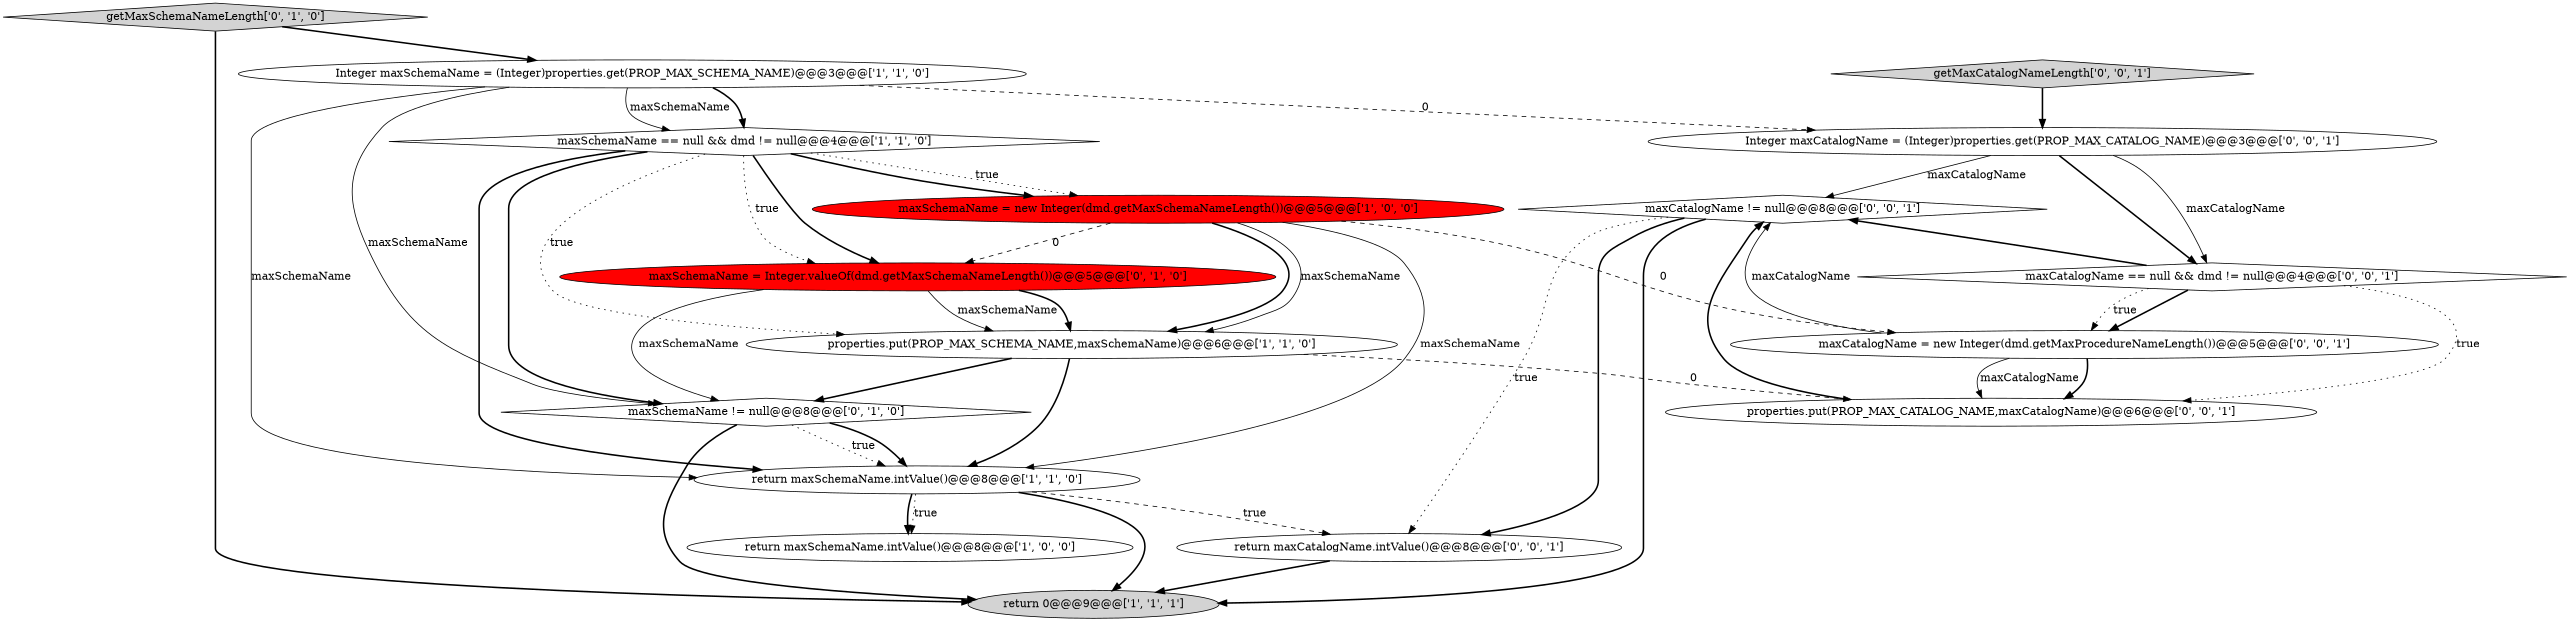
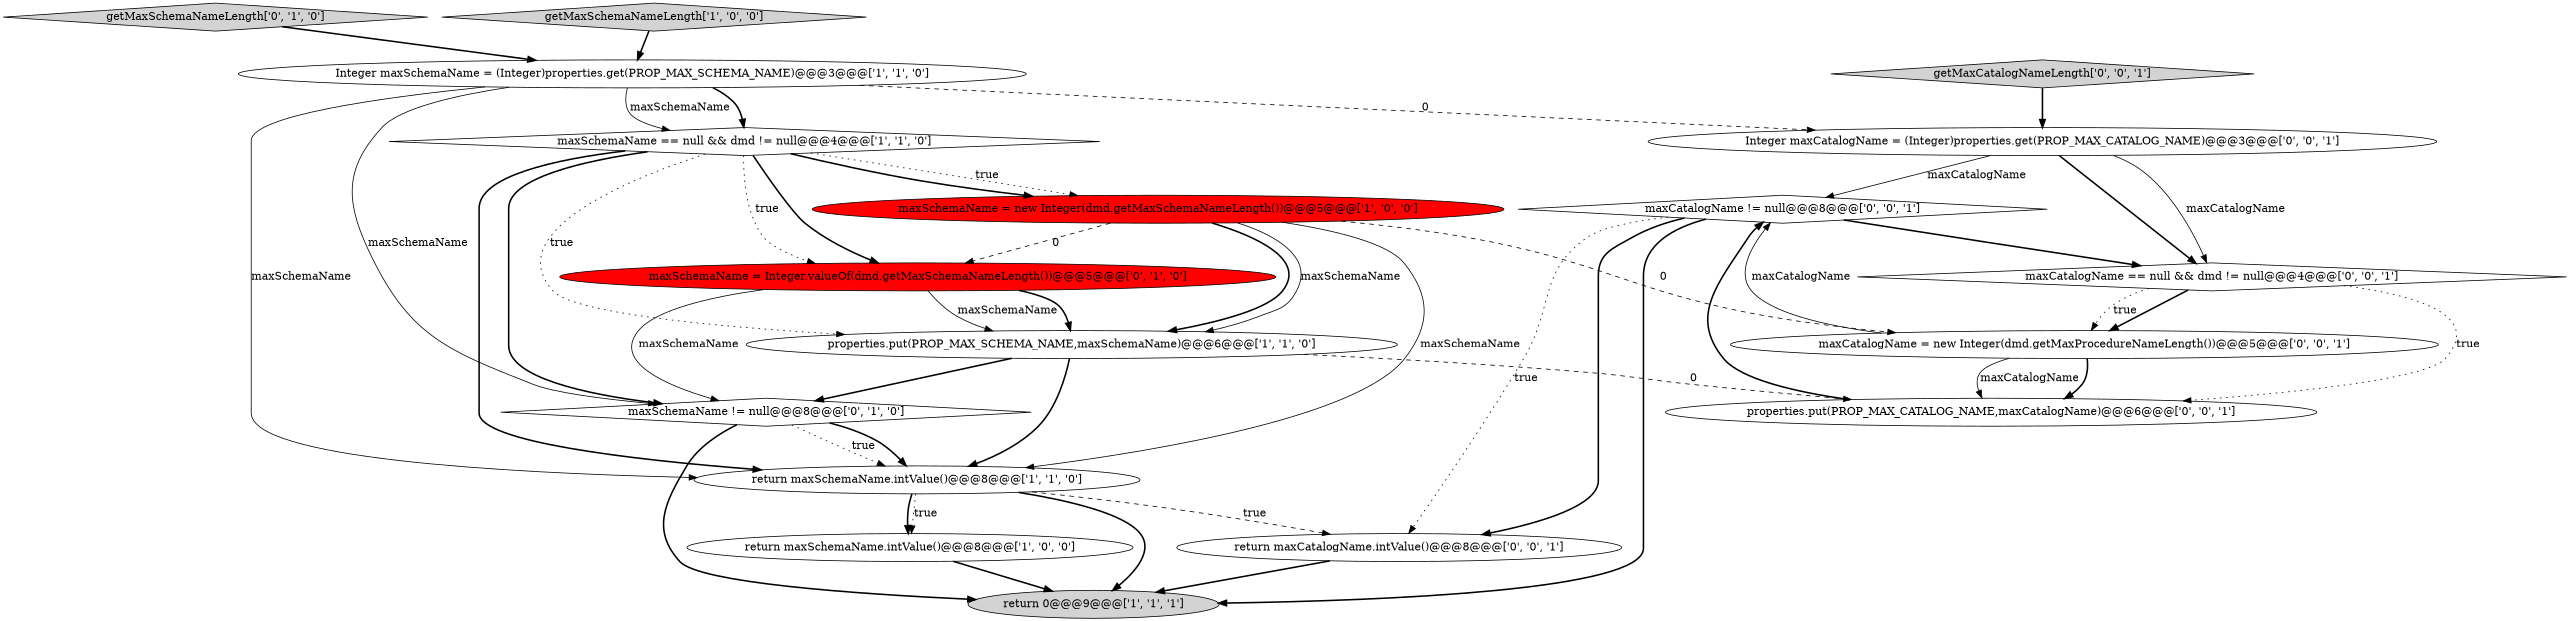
none -> (654, 17)
(2002, 243) -> (1988, 242)
(328, 575) -> (999, 575)
